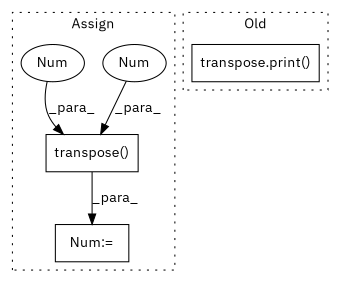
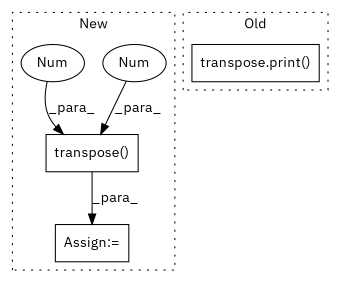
(94, 24) -> (94, 24)
(92, 243) -> (92, 243)
